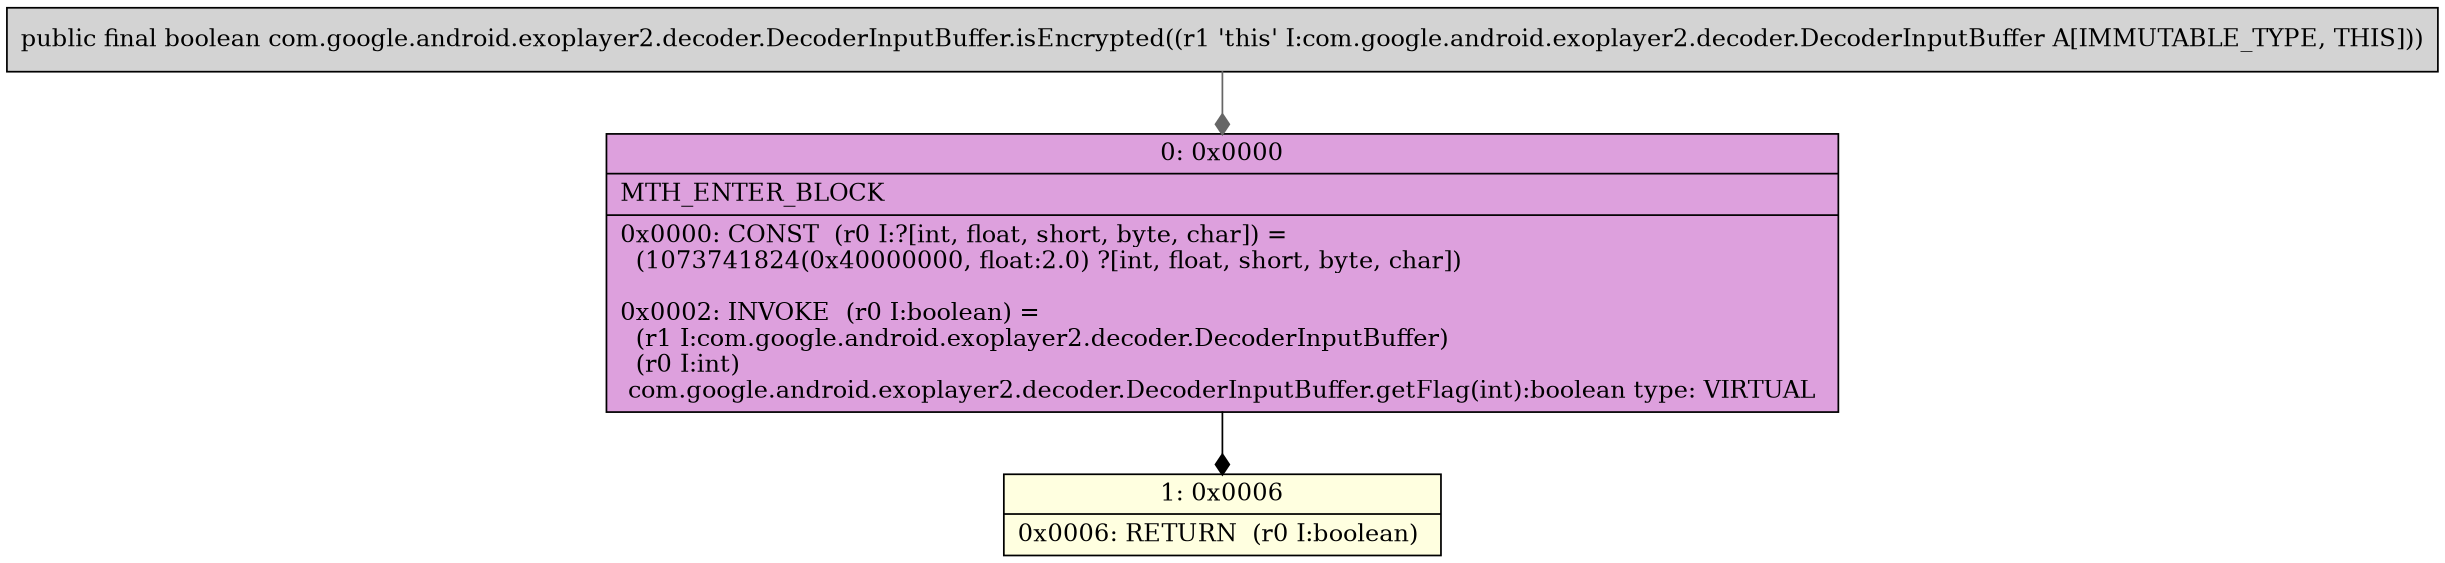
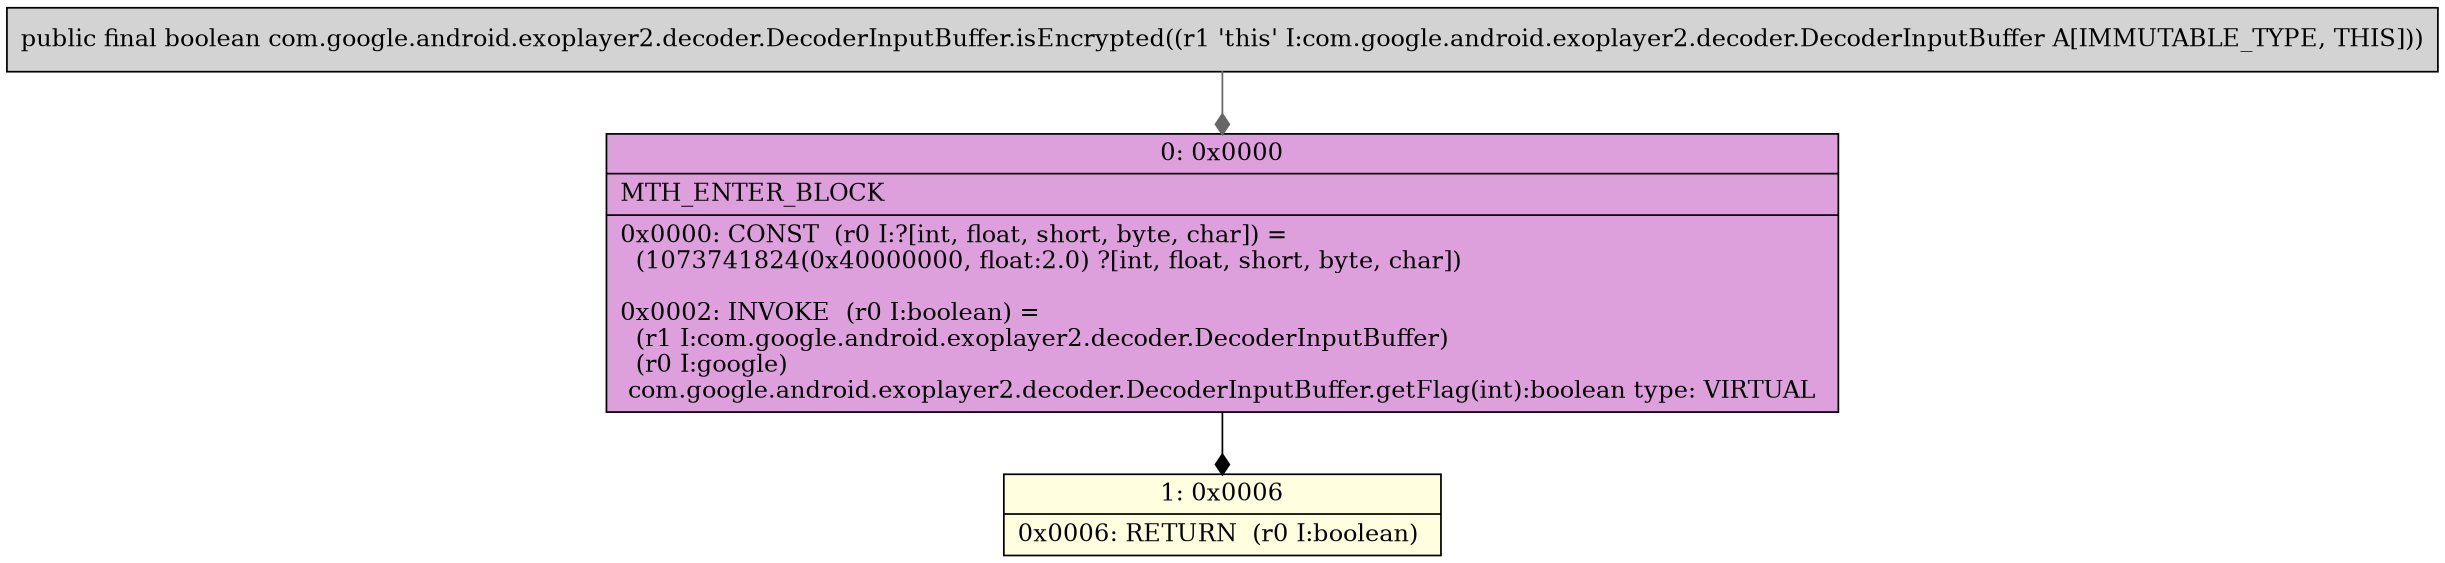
(681, 365) -> (704, 365)
